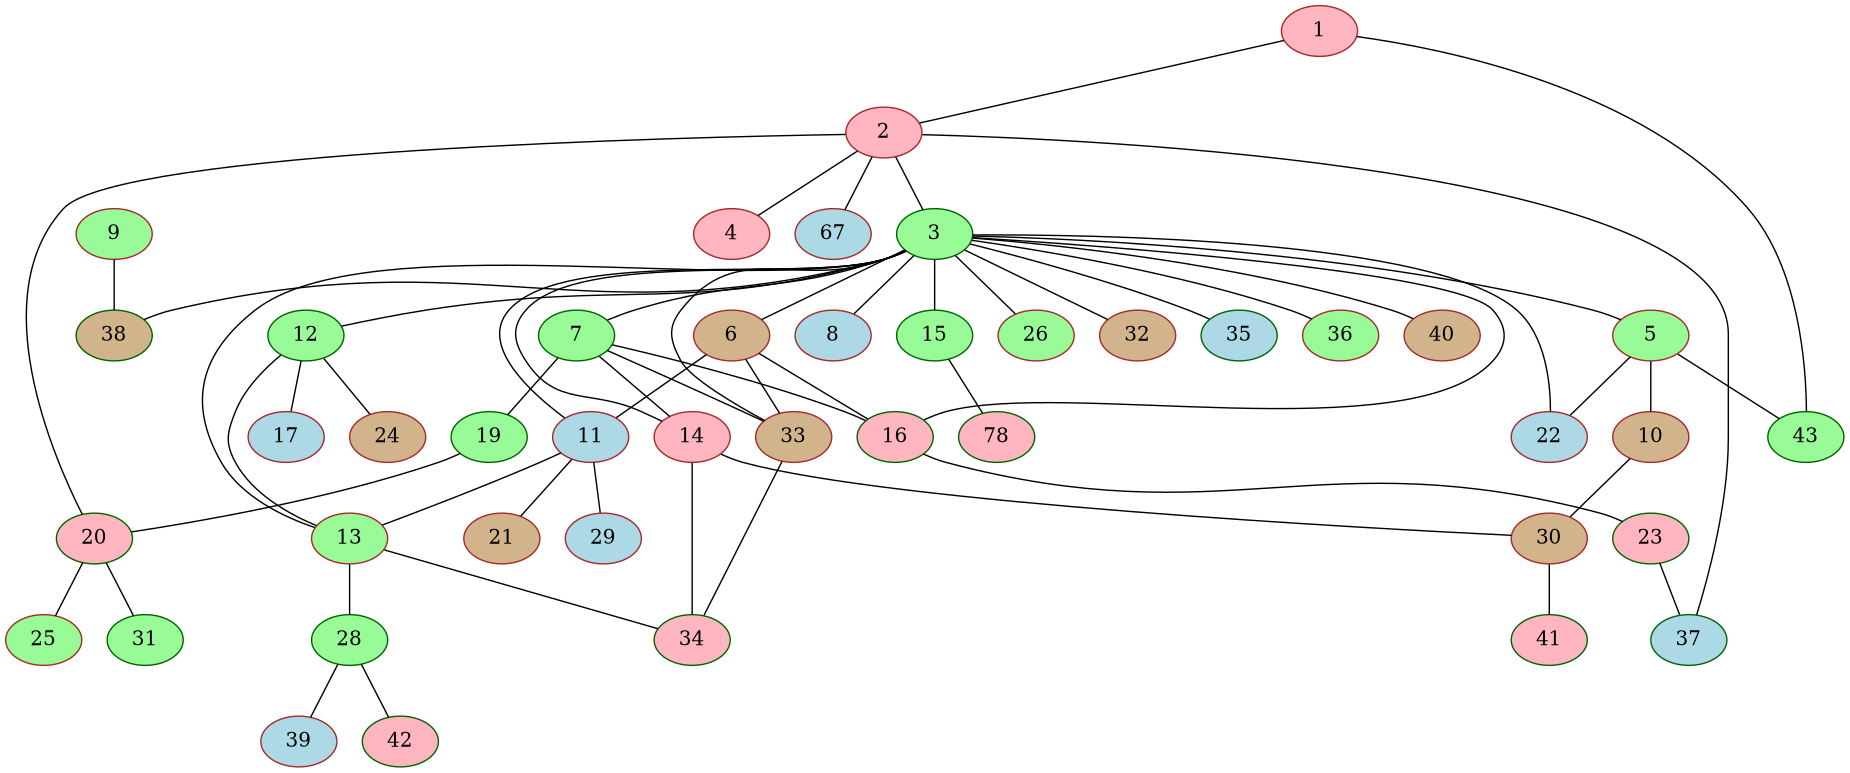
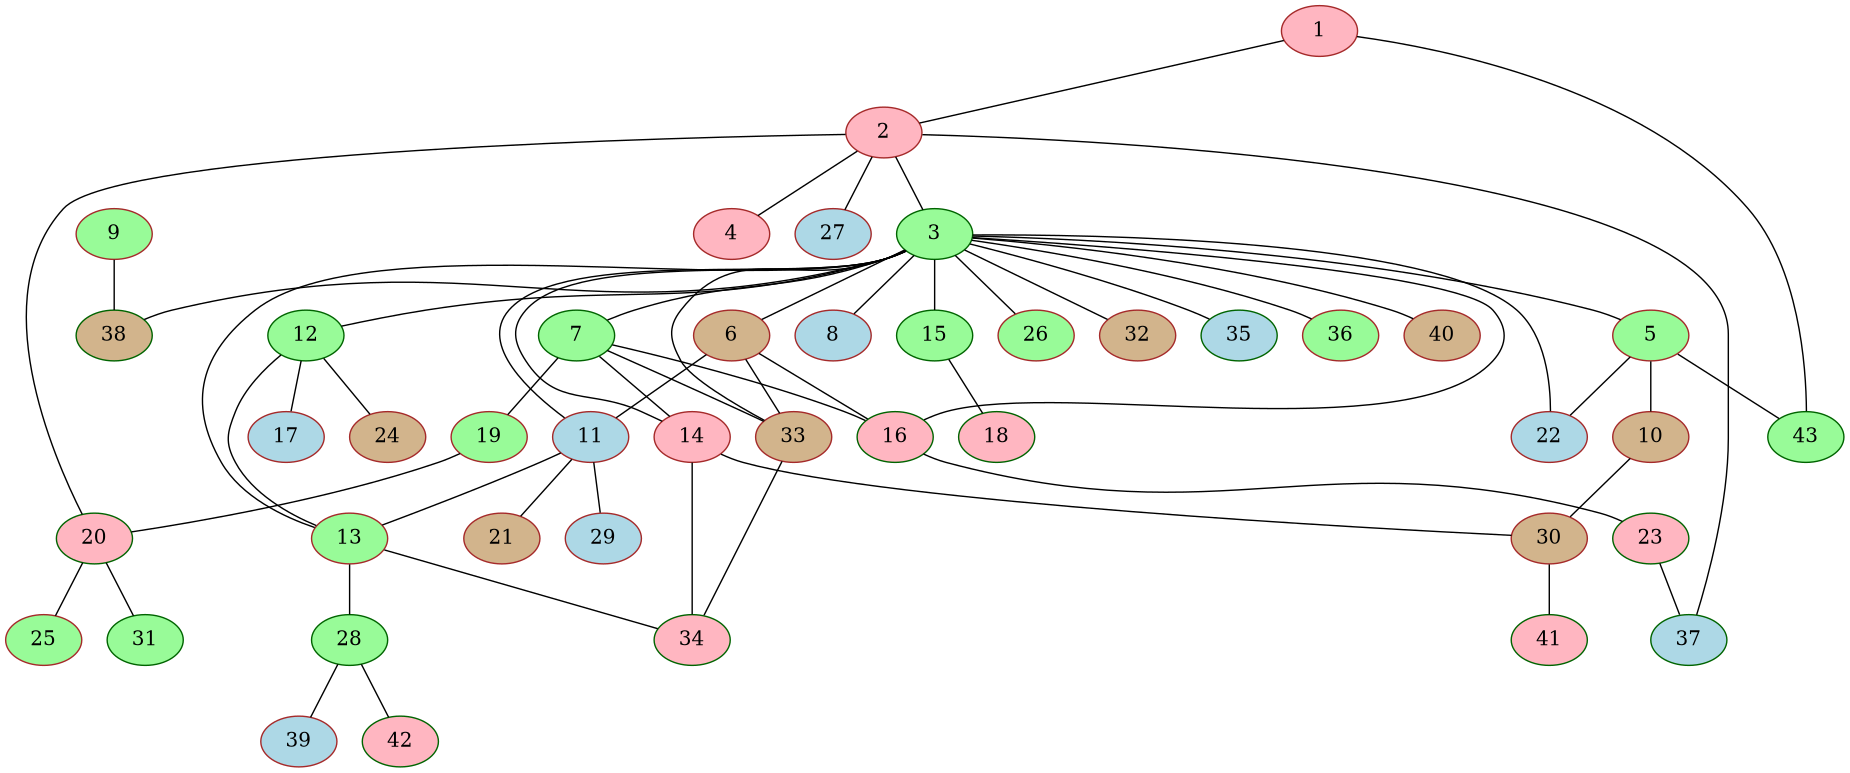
(833, 234) -> (833, 234)
(489, 437) -> (489, 437)
(997, 437) -> (997, 437)
